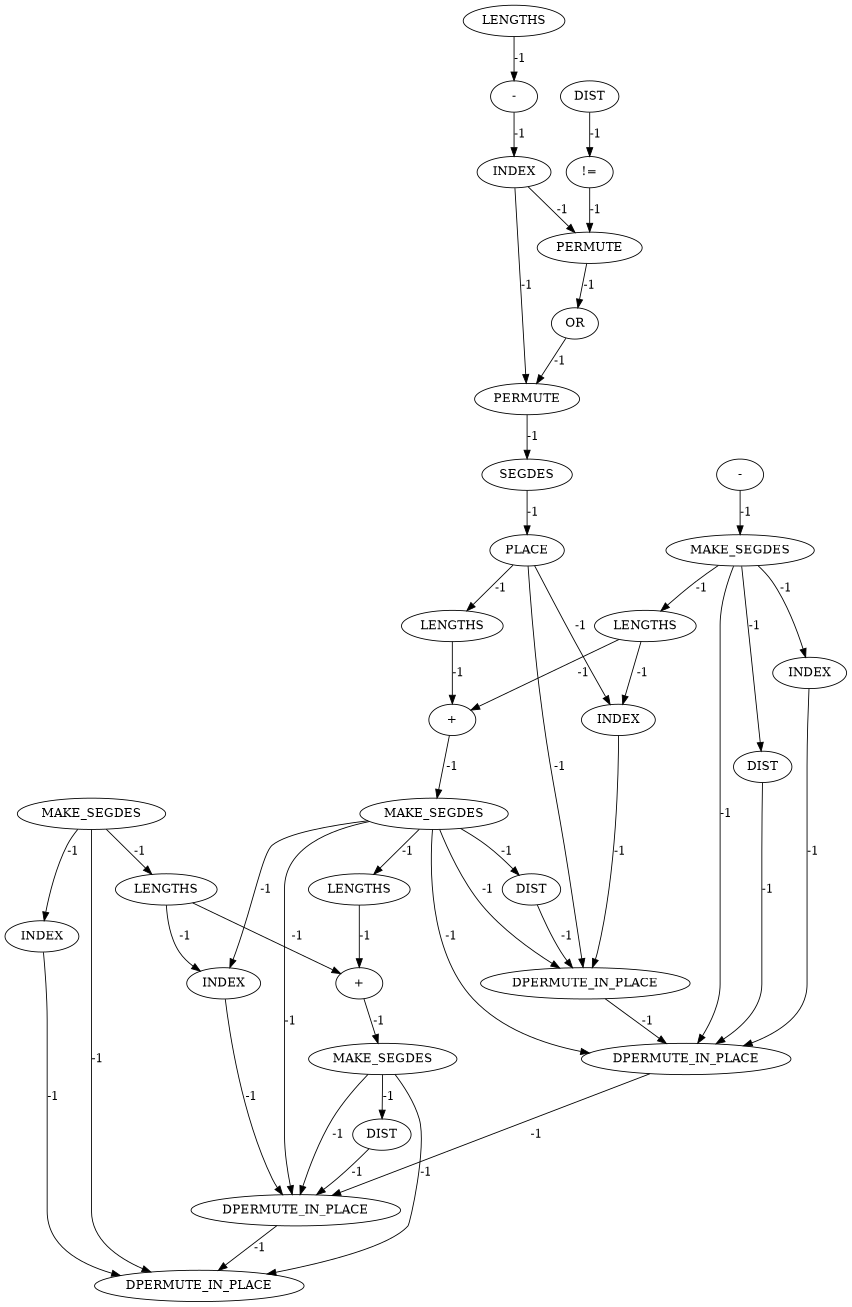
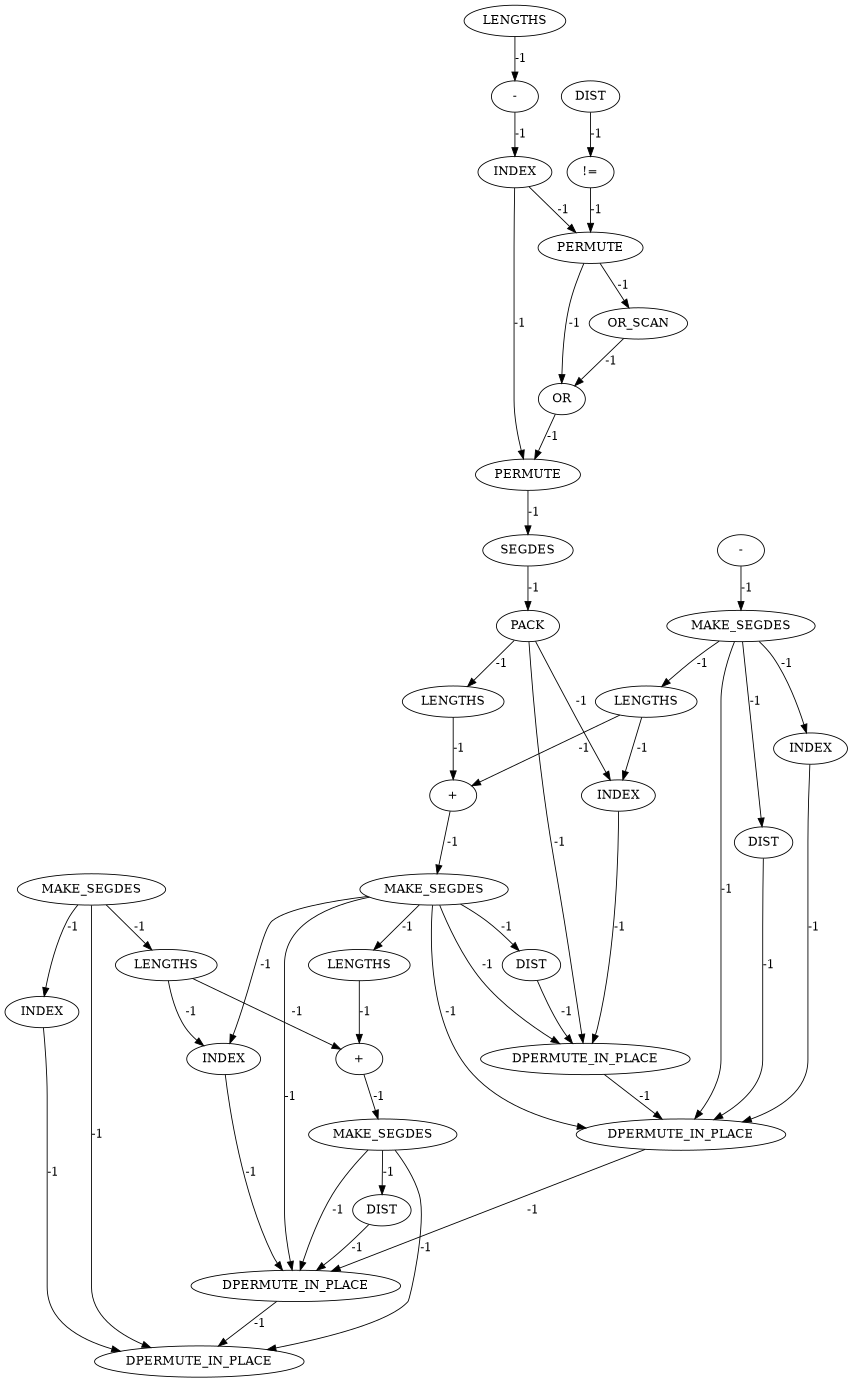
none -> (638, 323)
(527, 550) -> (528, 626)
